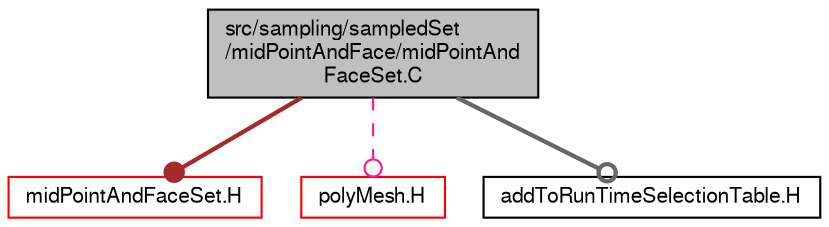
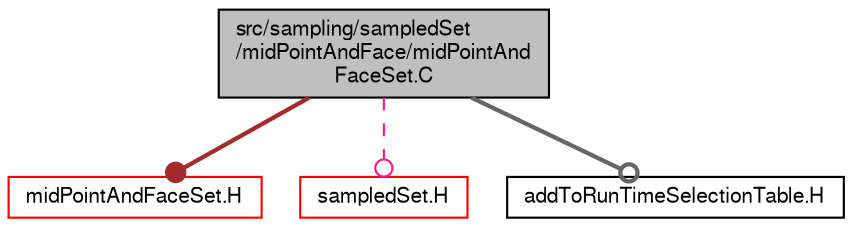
(373, 197) -> (384, 197)
